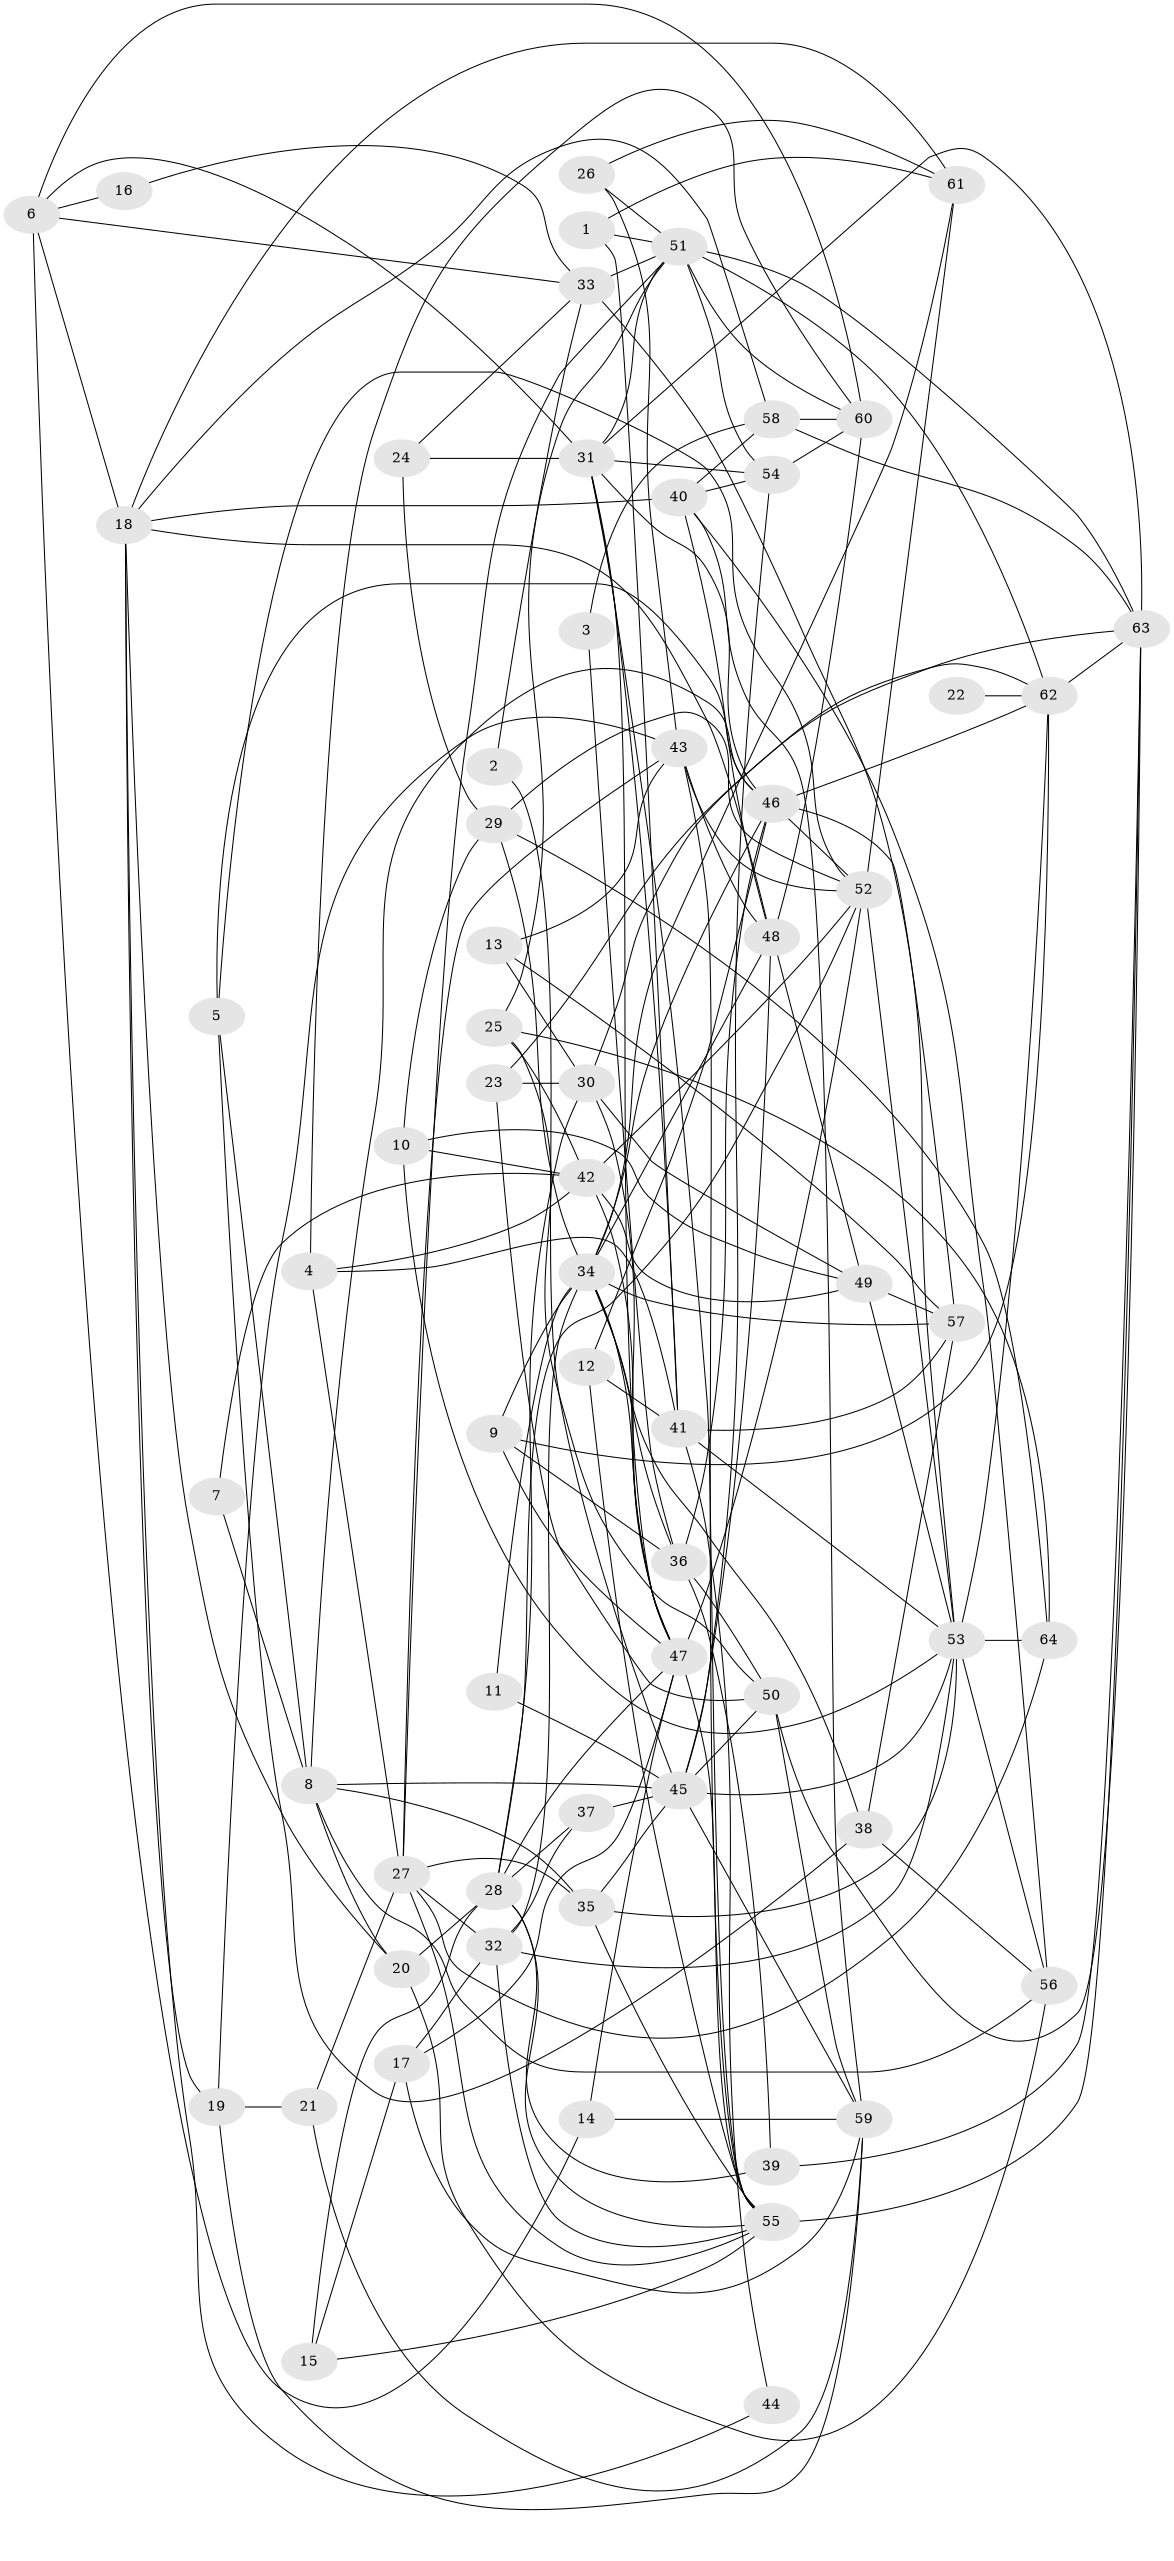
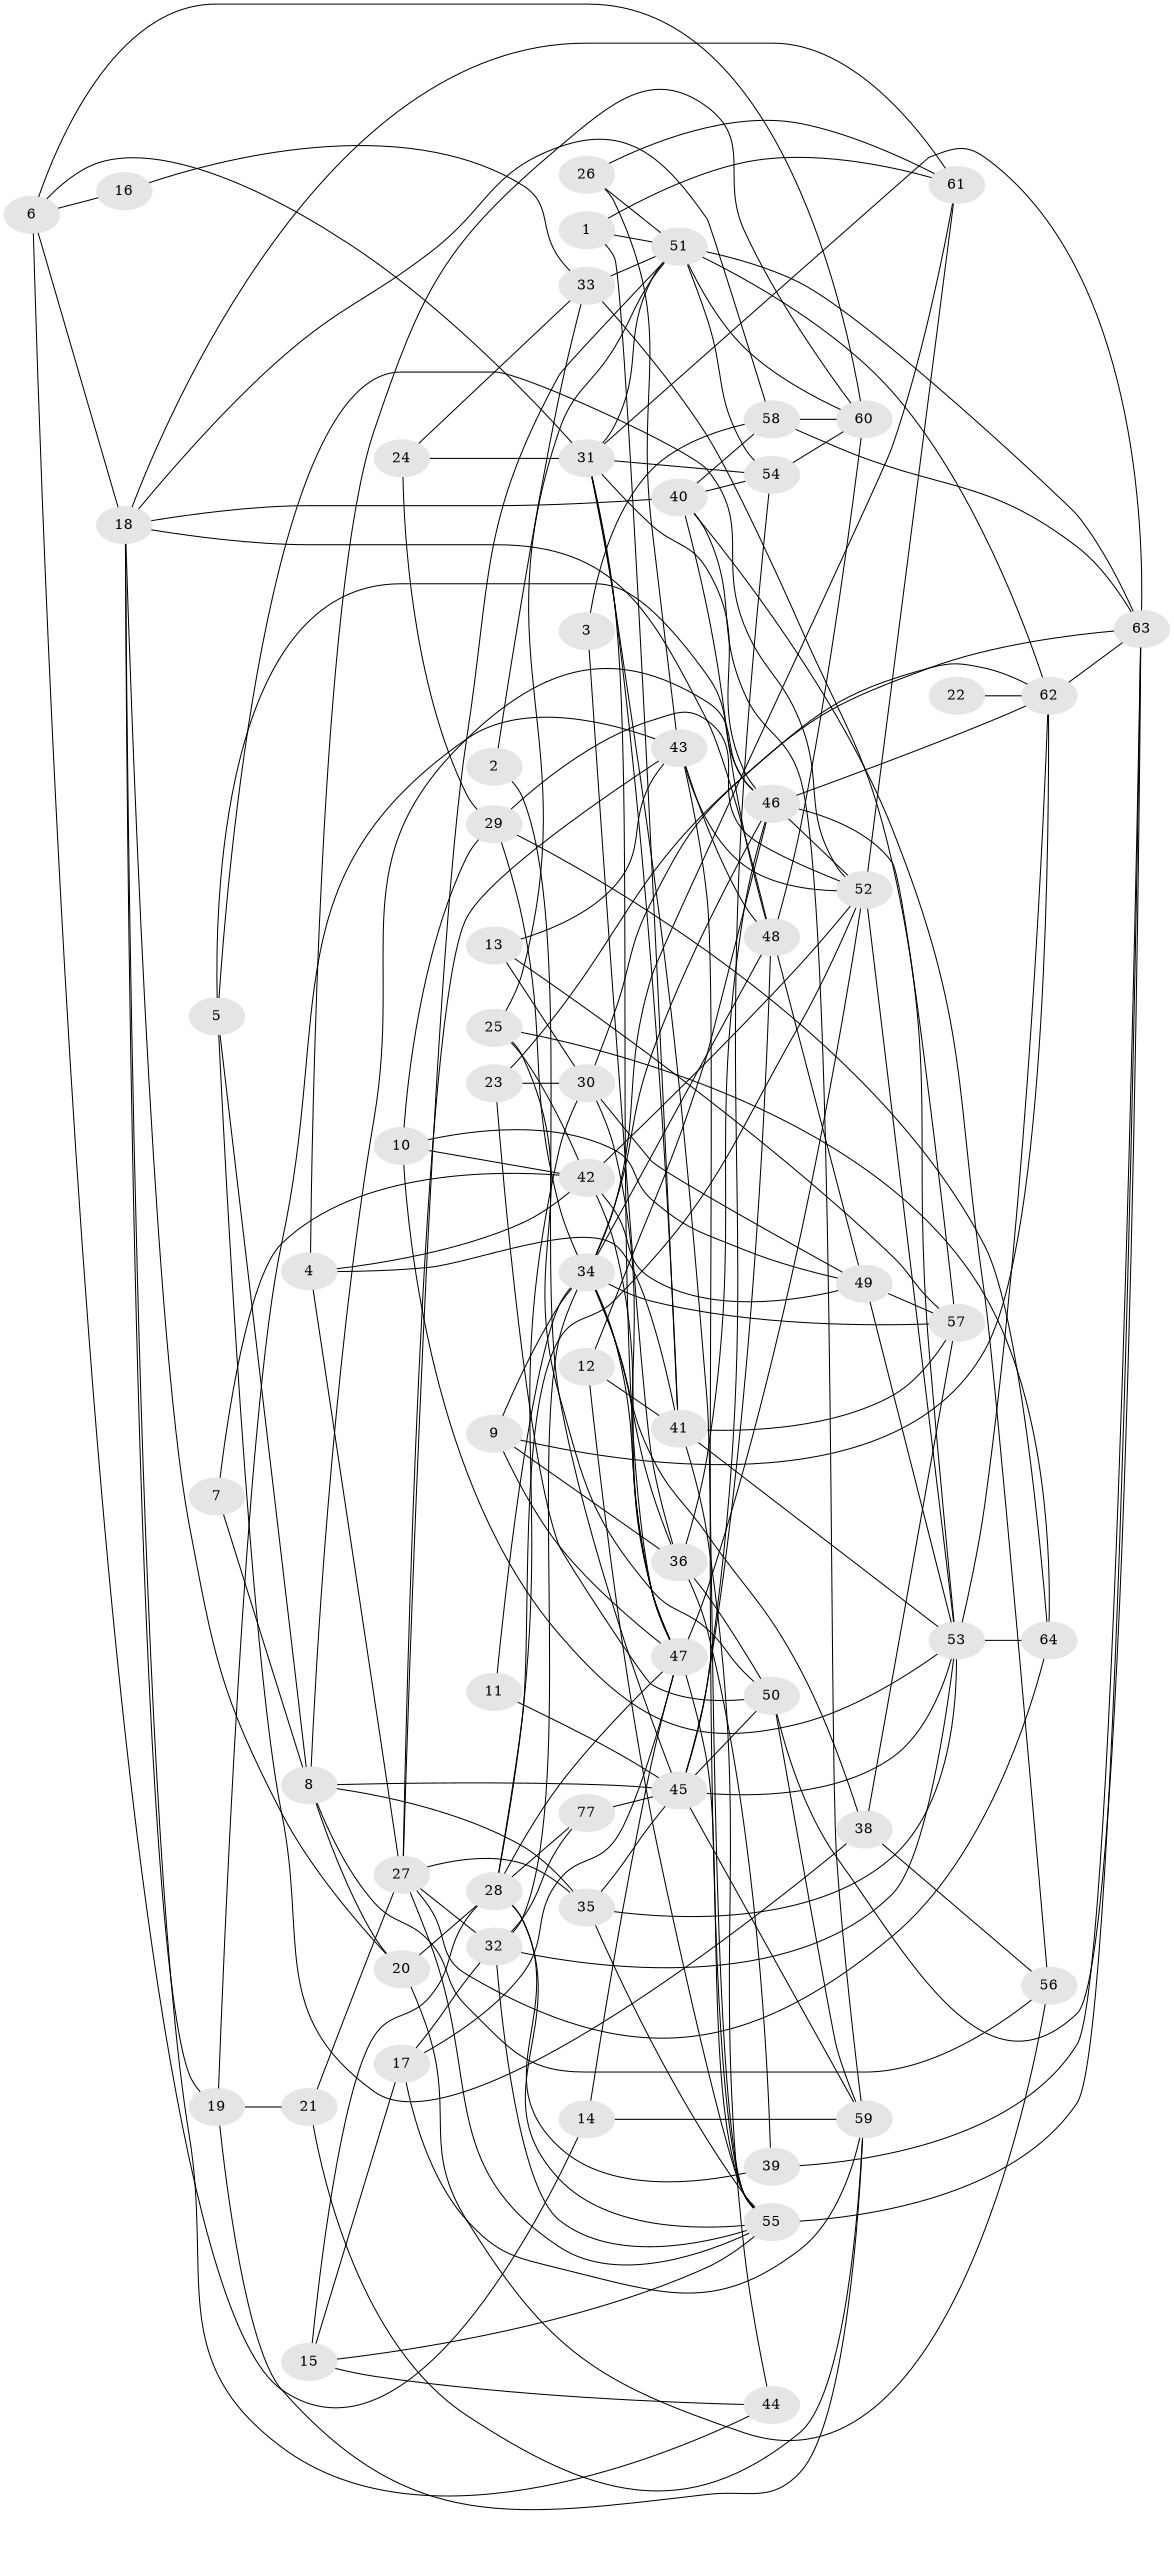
(309, 250) -> none
(587, 1813) -> (587, 1813)
(1003, 1813) -> none
none -> (539, 2394)
